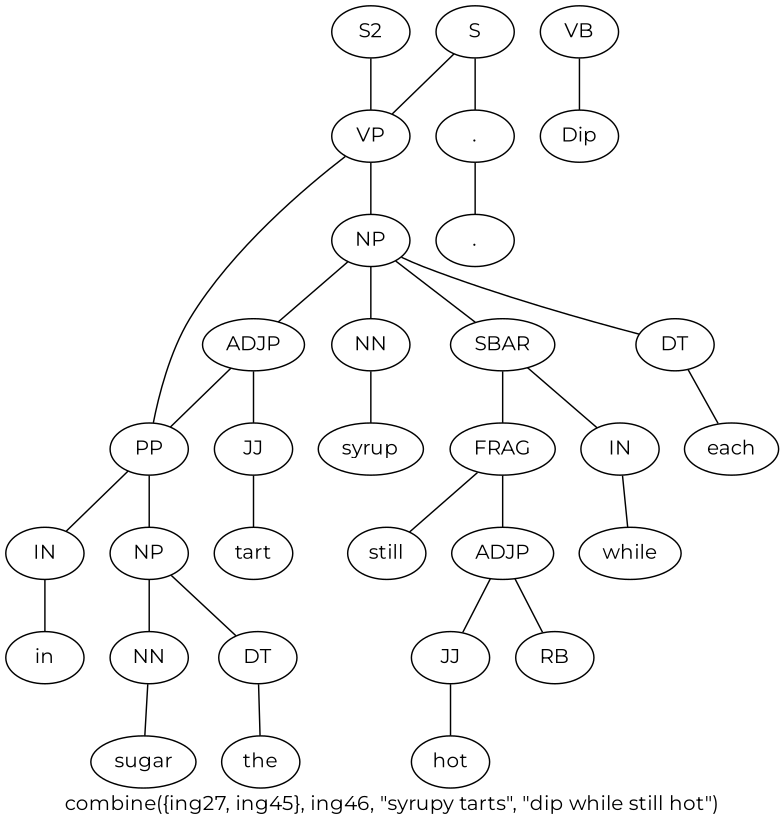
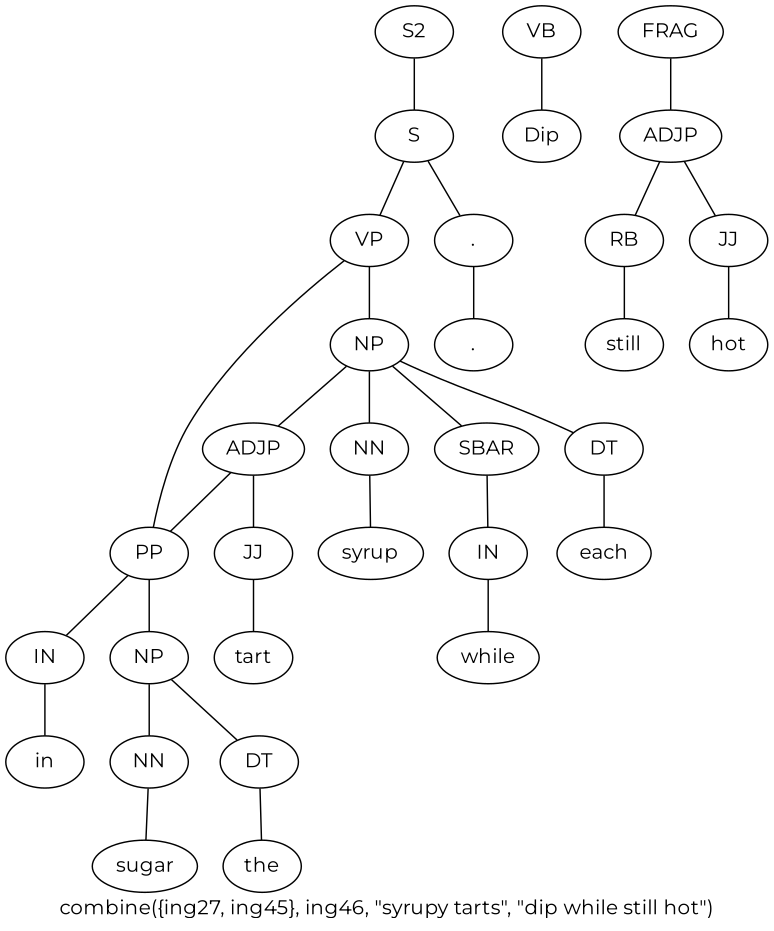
(371, 84) -> (414, 84)
(503, 397) -> none
(444, 502) -> (624, 293)
